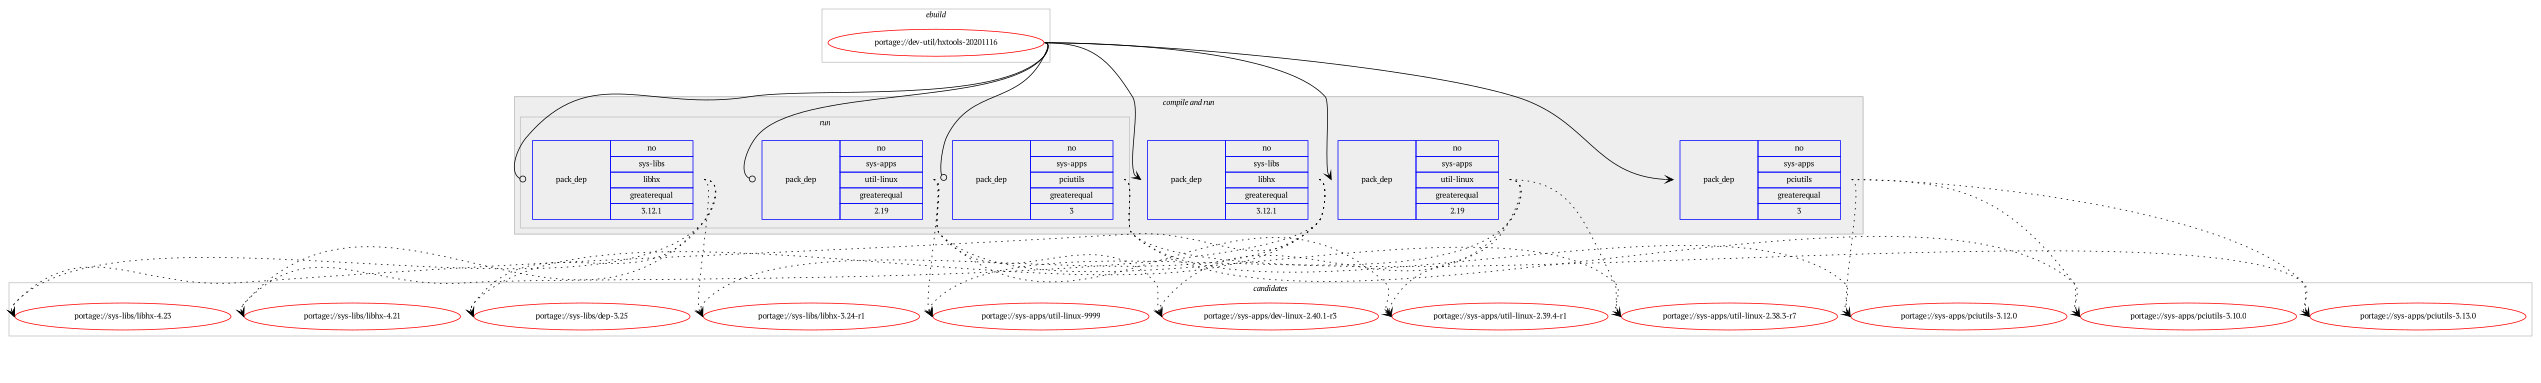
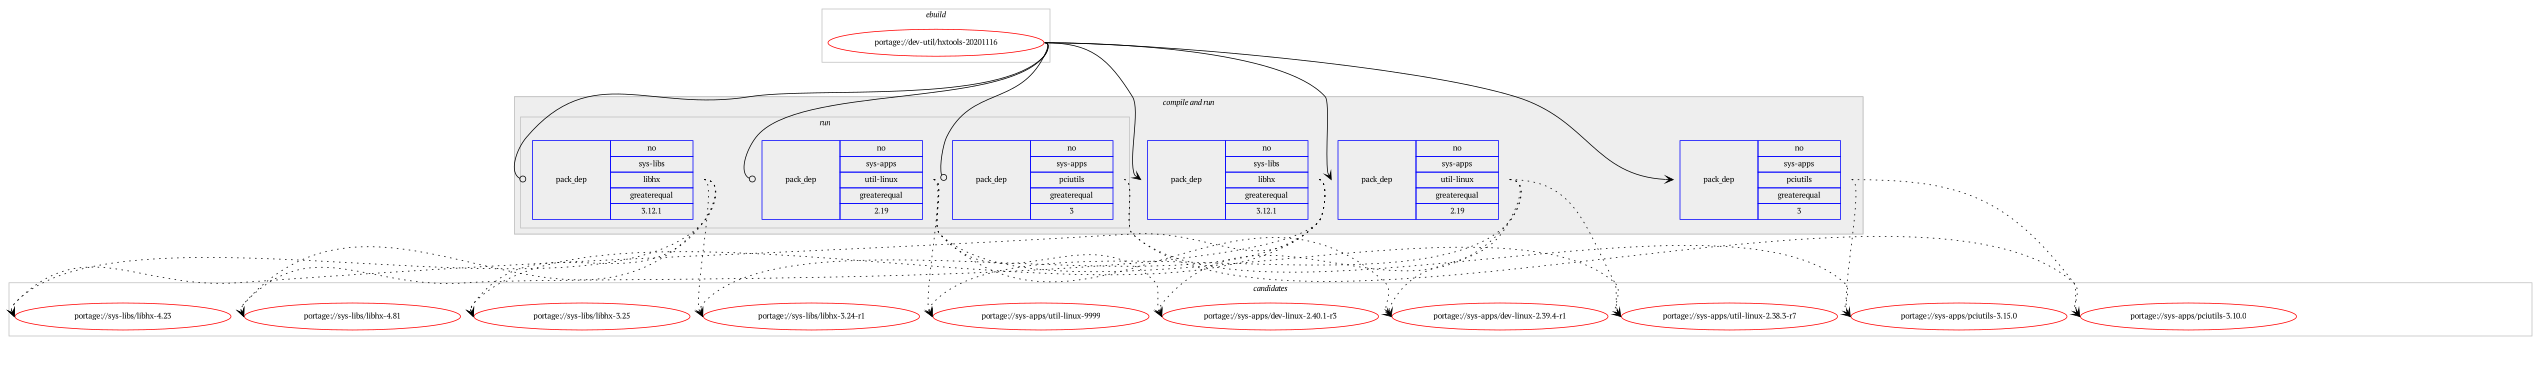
(352, 317) -> (352, 317)
(582, 317) -> (582, 317)
(1500, 317) -> (1500, 317)
(1959, 317) -> (1959, 317)
(2418, 317) -> none
